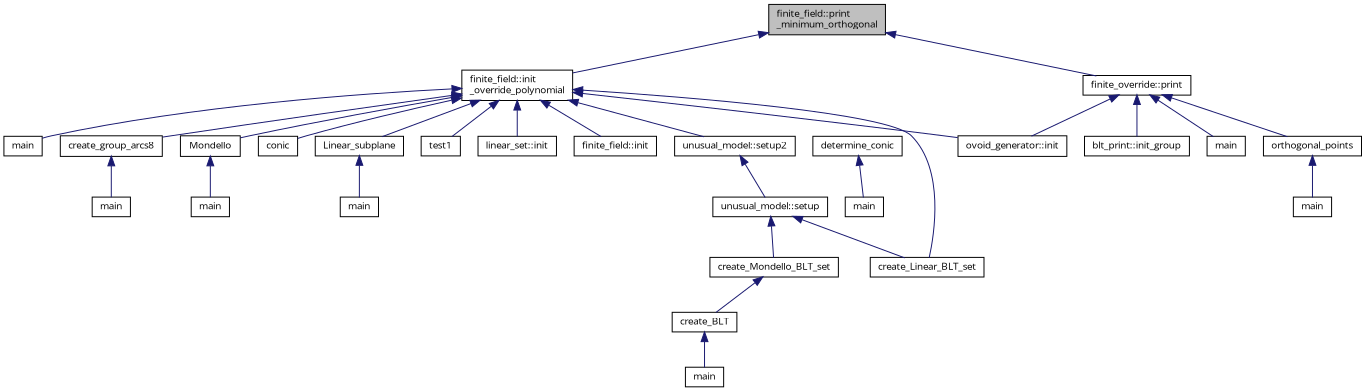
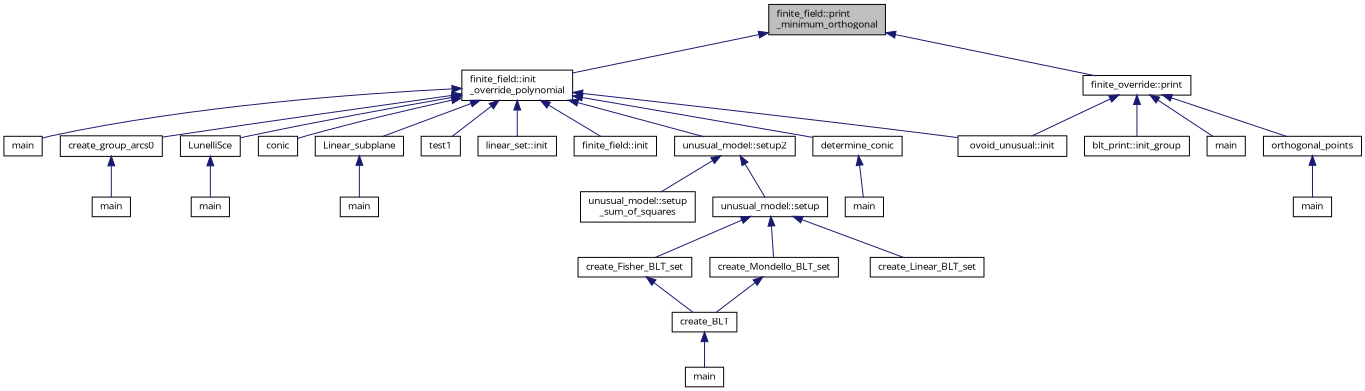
(812, 111) -> (698, 117)
(111, 146) -> (111, 146)
(210, 146) -> (210, 146)
(1012, 146) -> (1012, 146)
none -> (638, 207)
none -> (635, 267)
